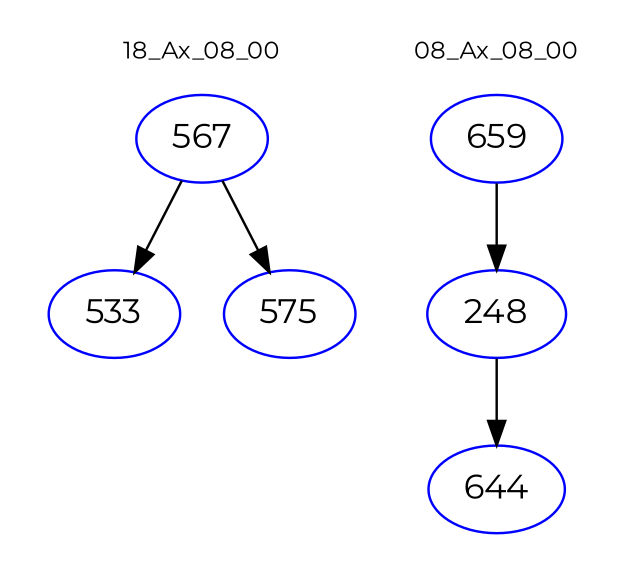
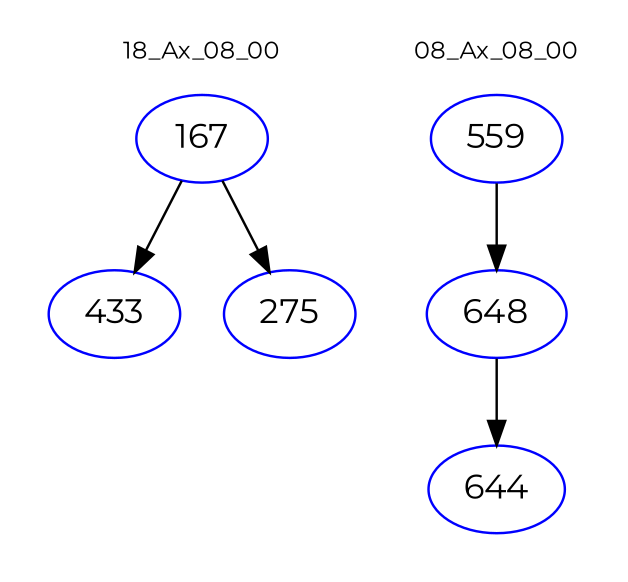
(202, 139) -> (202, 139)
(497, 139) -> (497, 139)
(114, 314) -> (114, 314)
(290, 314) -> (290, 314)
(497, 314) -> (497, 314)
